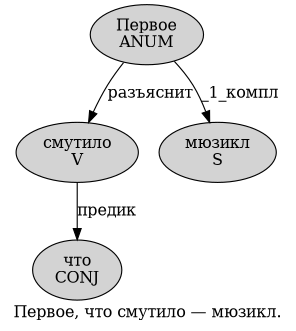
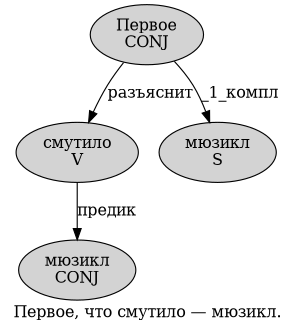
(147, 35) -> (147, 35)
(77, 270) -> (77, 270)
